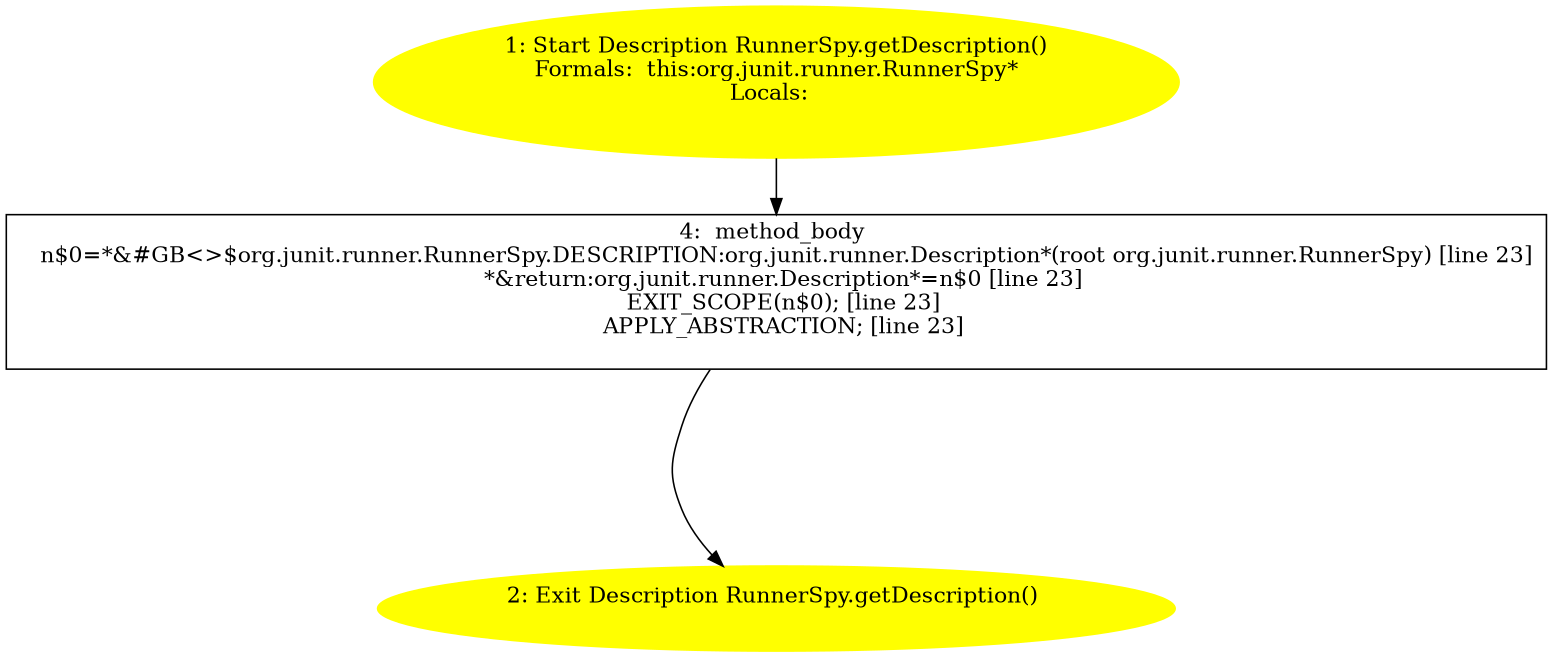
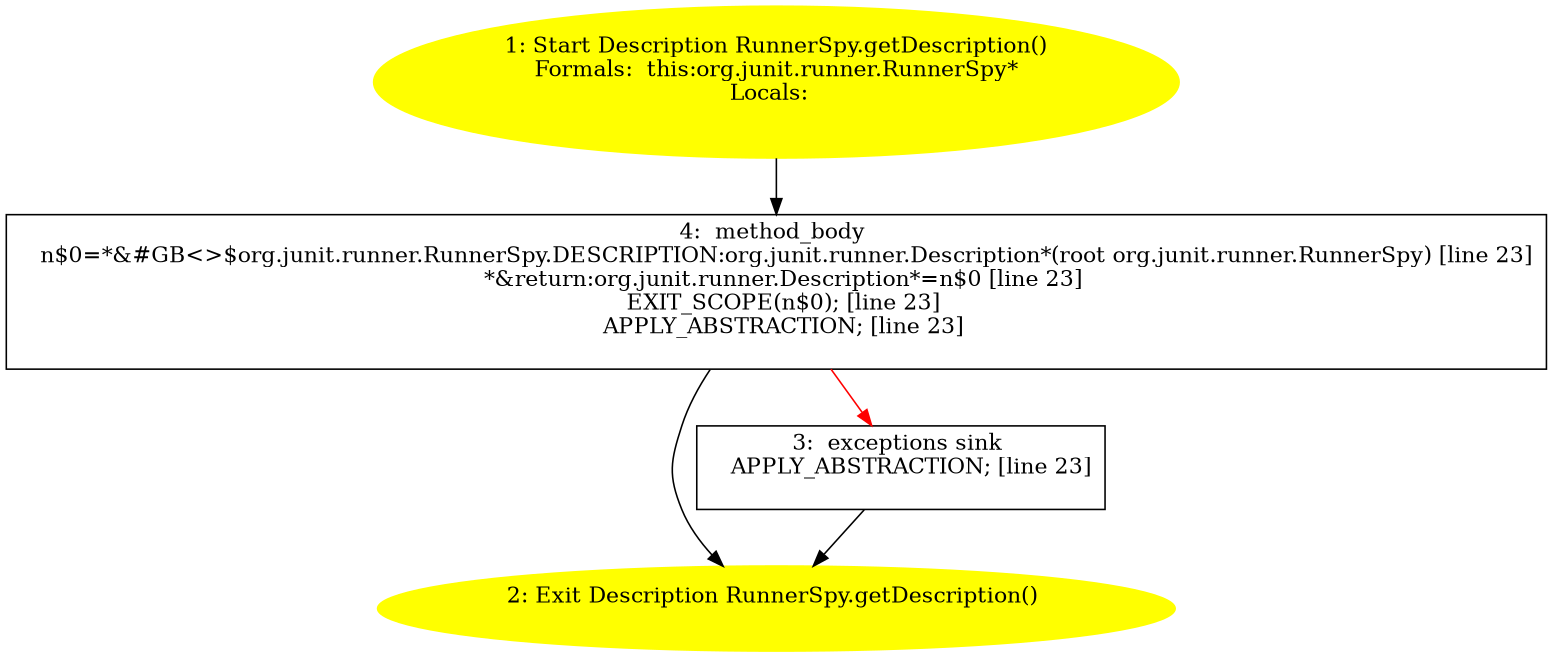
none -> (901, 468)
